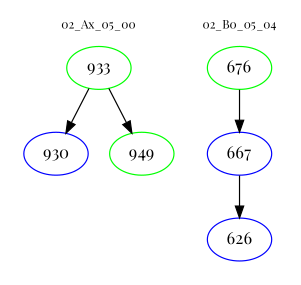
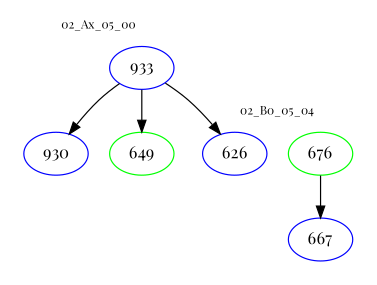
(99, 68) -> (142, 68)
(142, 154) -> (142, 154)
(240, 191) -> (201, 112)
